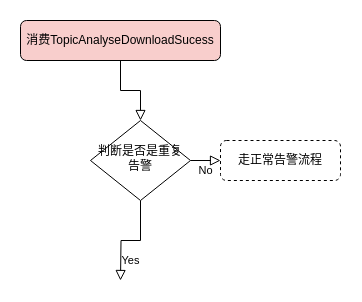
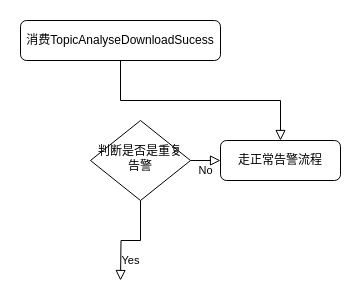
(121, 41) -> (121, 41)
(139, 91) -> (209, 101)
(281, 161) -> (281, 161)
